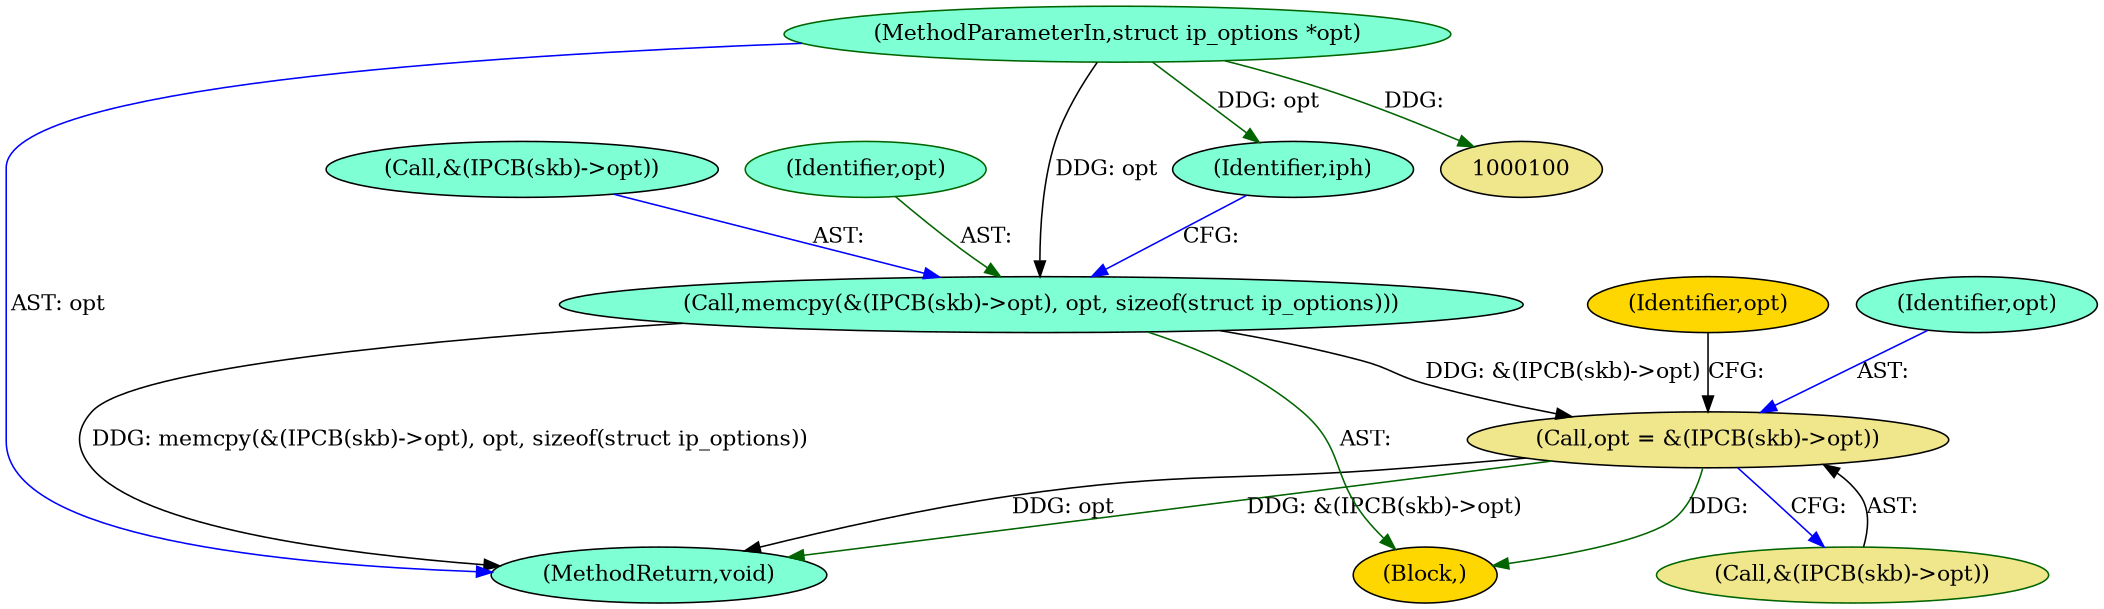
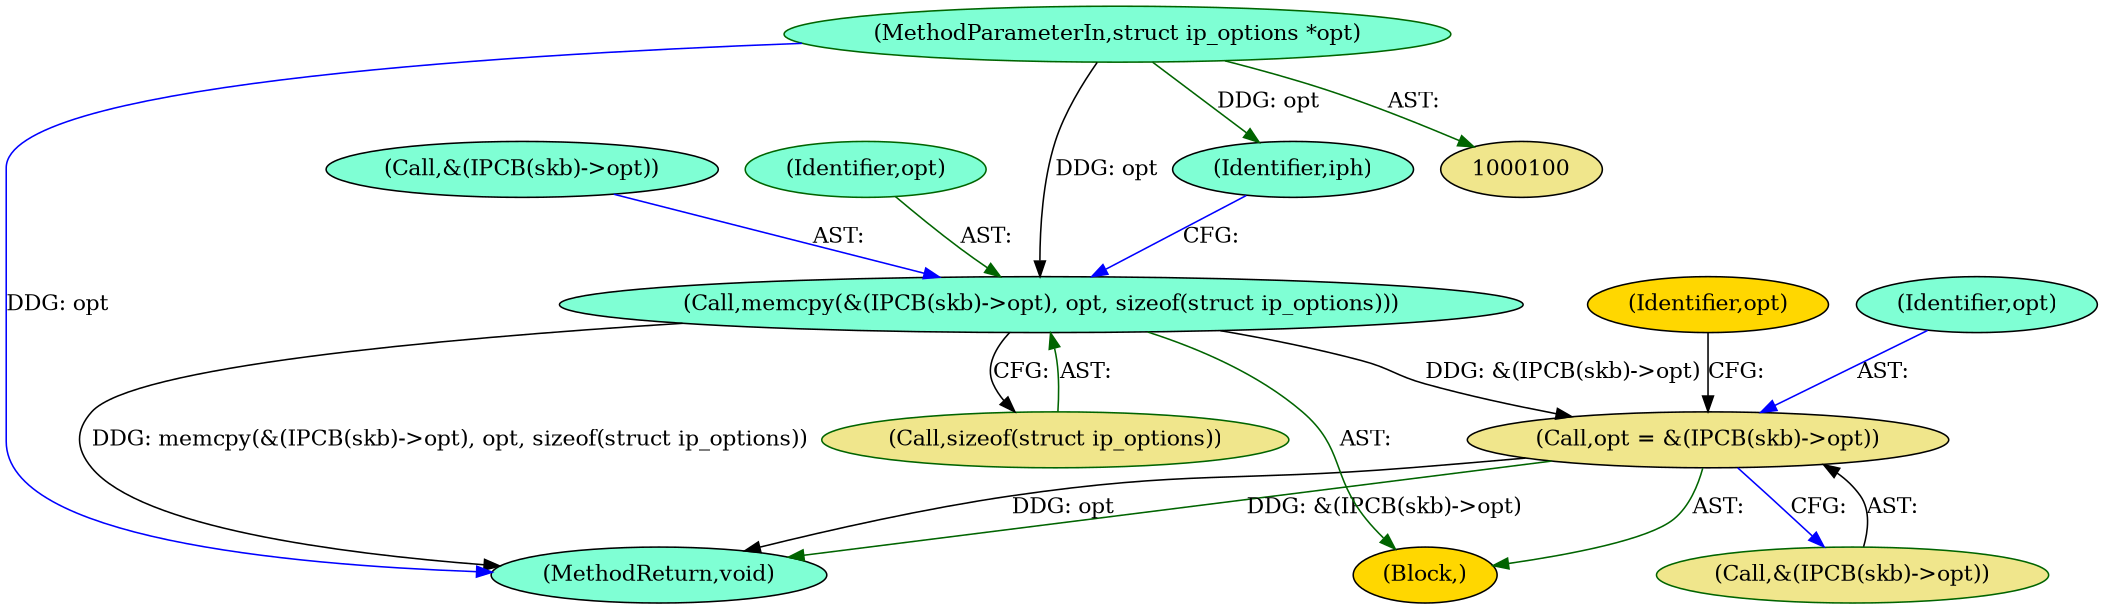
(1417, 102) -> (1417, 102)
(58, 305) -> (58, 305)
none -> (1055, 440)
(1722, 507) -> (1722, 507)
